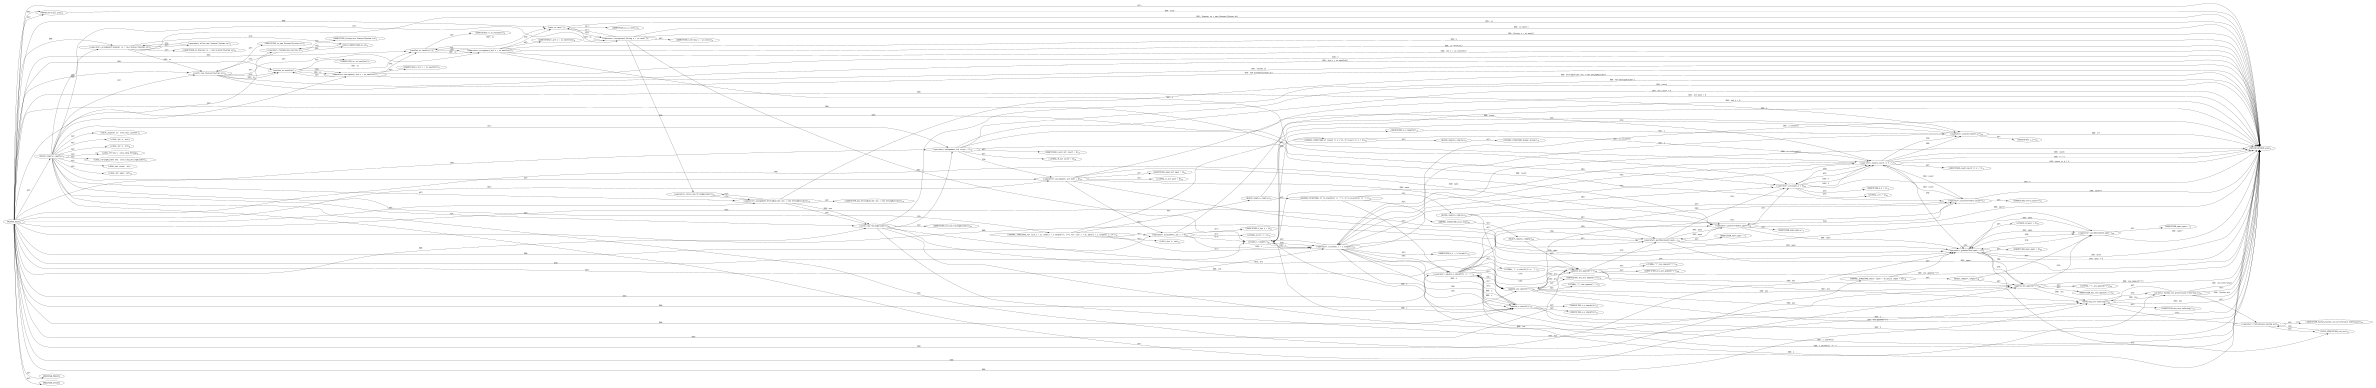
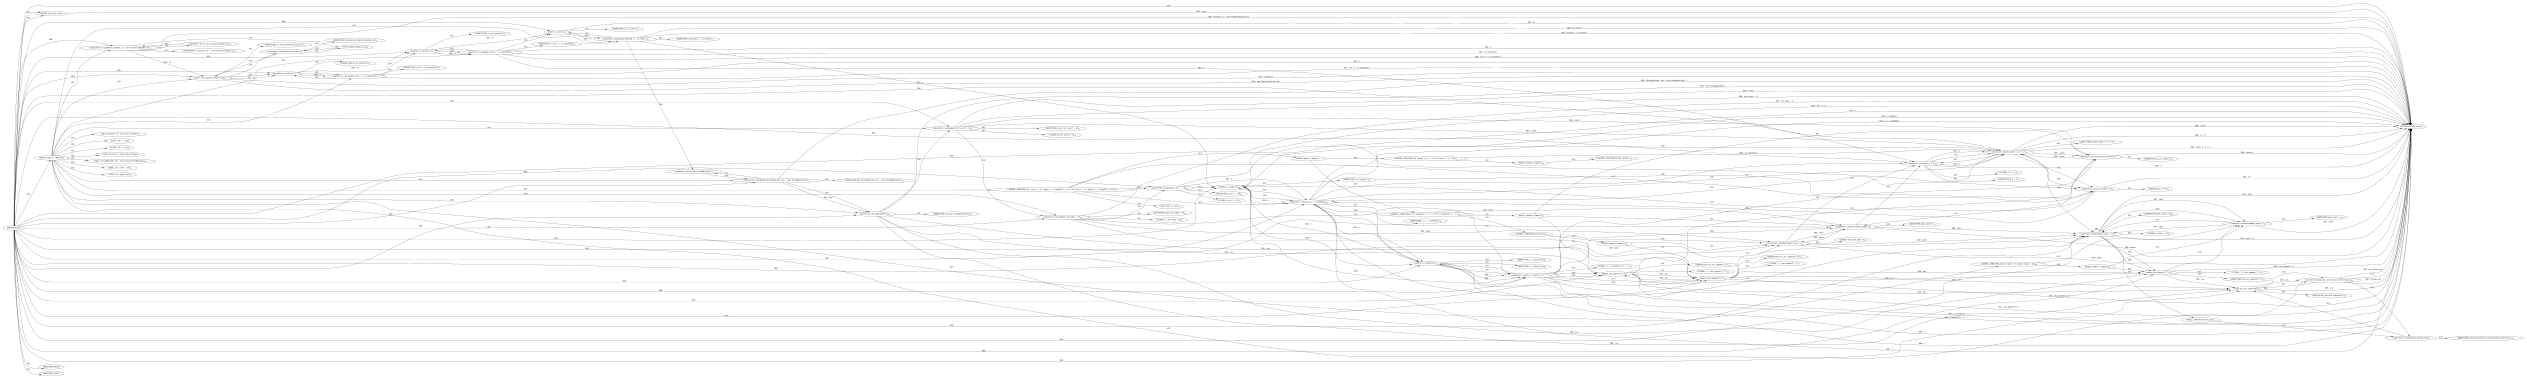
(1398, 258) -> (1356, 274)
(2291, 330) -> none
